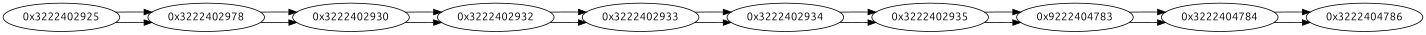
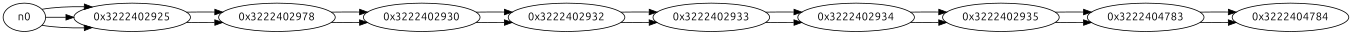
none -> (24, 17)
(1075, 17) -> (1146, 17)
(1365, 17) -> none
